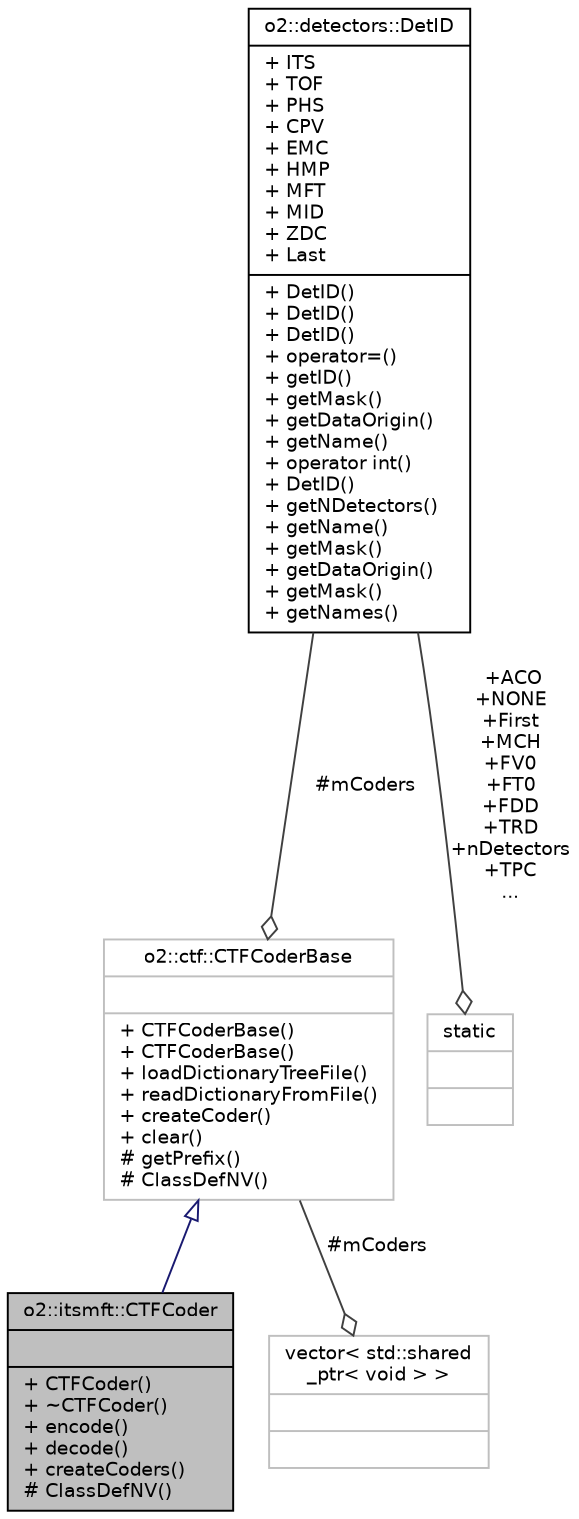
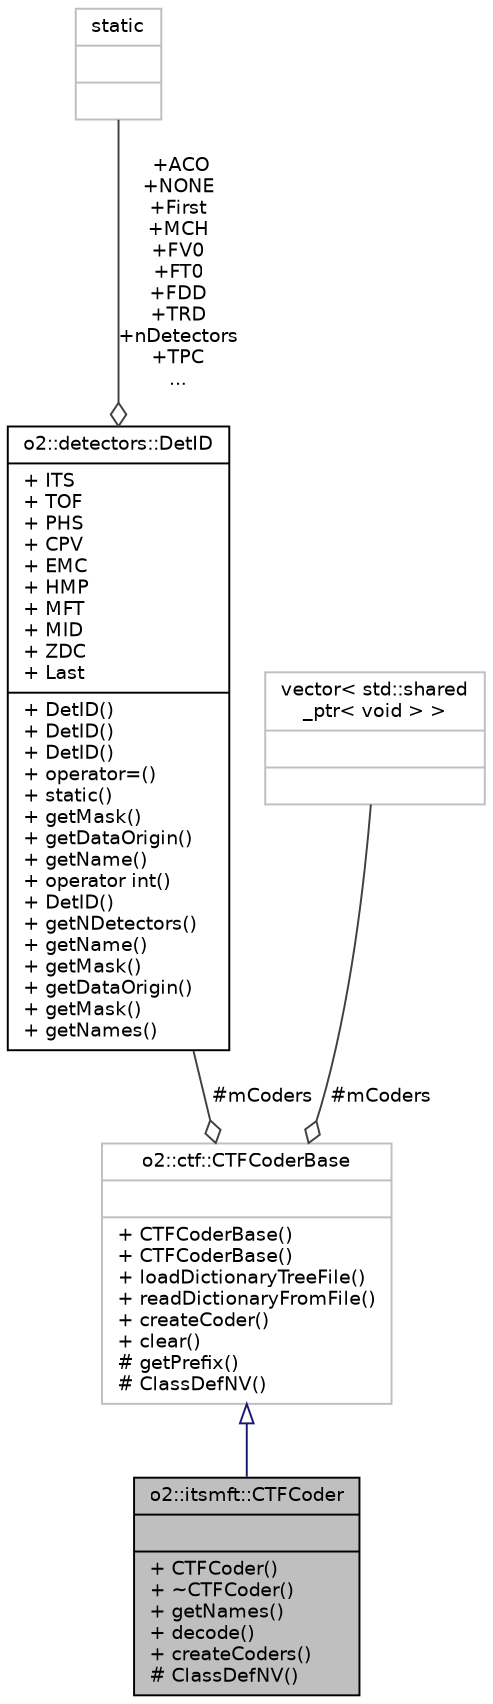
(309, 378) -> (68, 796)
(443, 811) -> (119, 261)
(322, 1257) -> (352, 964)
(77, 1427) -> (218, 1612)
